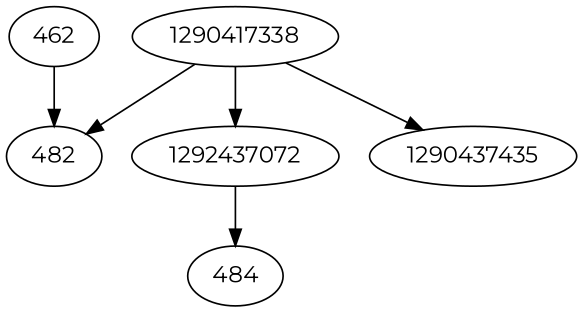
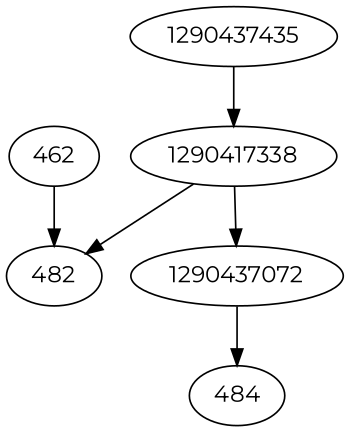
(347, 93) -> (234, 88)
(235, 156) -> (237, 276)
